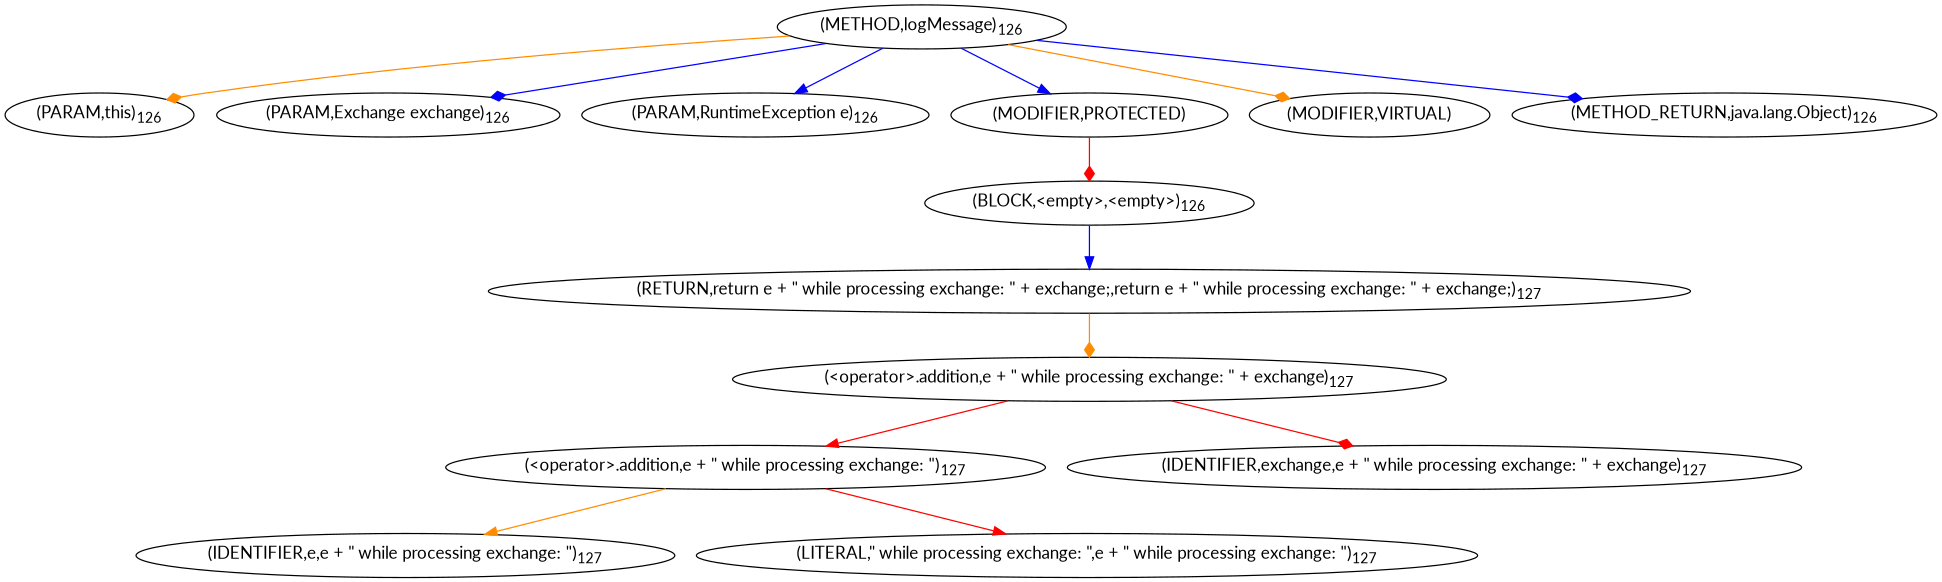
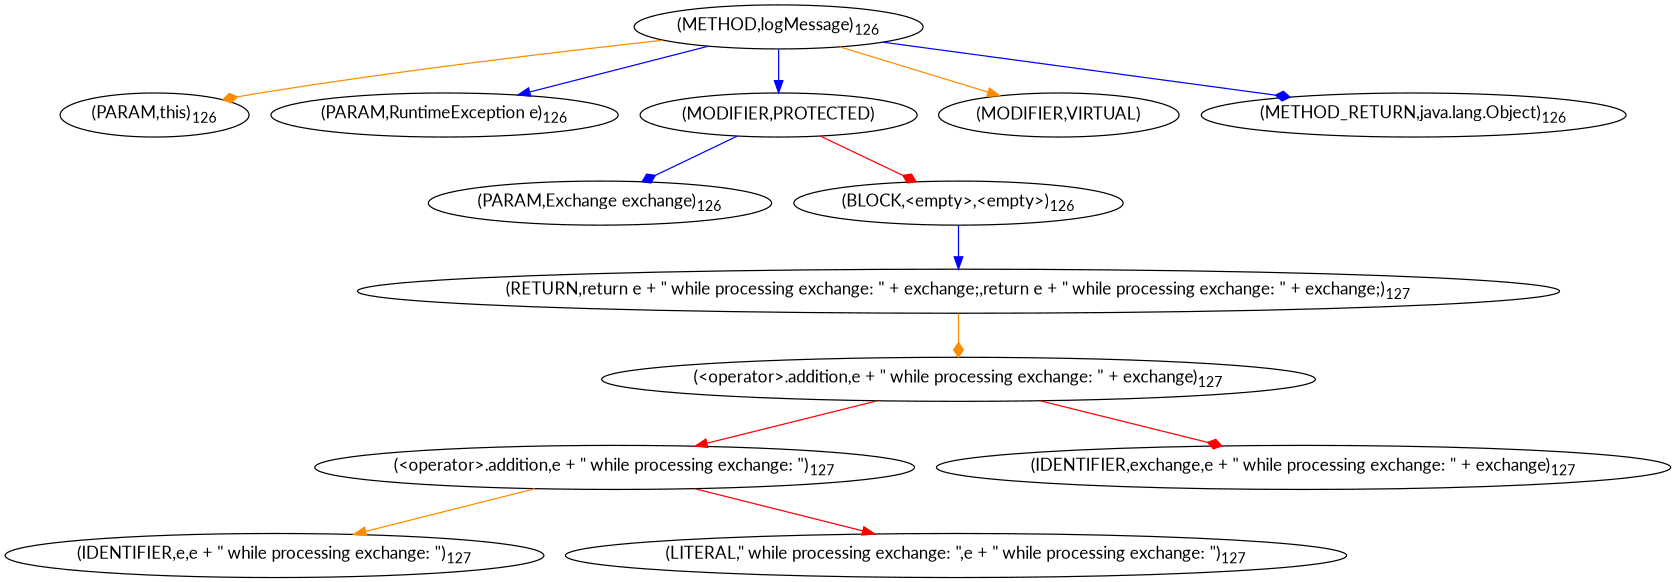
(666, 69) -> (696, 156)
(1141, 70) -> (914, 70)
